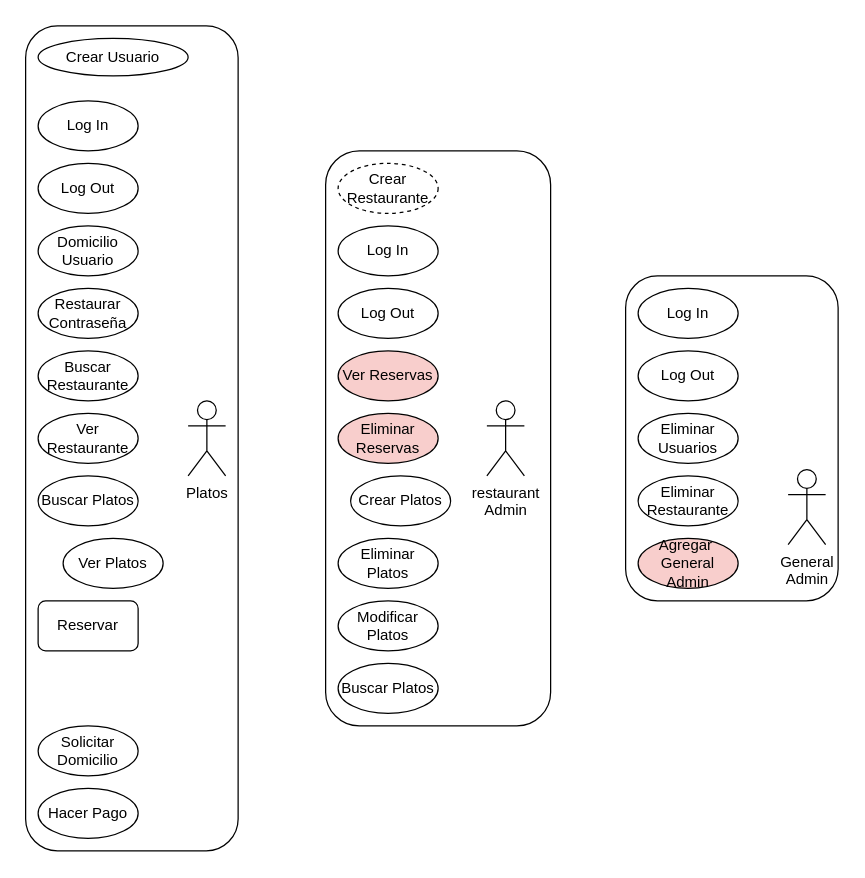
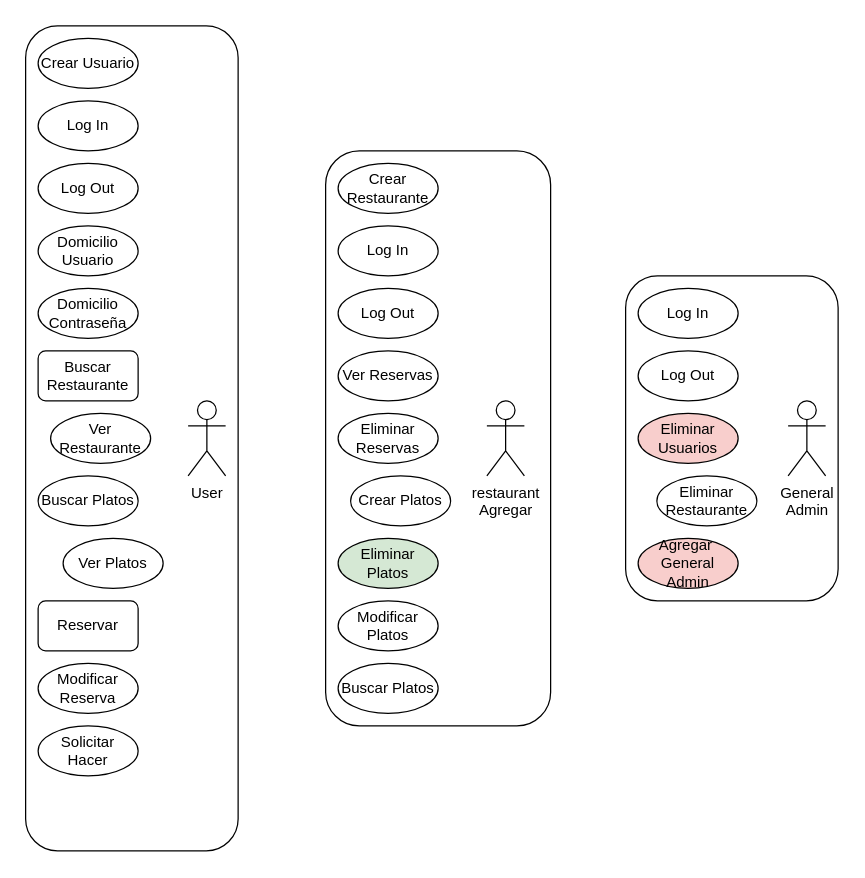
(113, 57) -> (88, 63)
(388, 188) -> (388, 188)
(88, 313) -> (88, 313)
(88, 376) -> (88, 376)
(388, 376) -> (388, 376)
(88, 438) -> (101, 438)
(388, 438) -> (388, 438)
(688, 438) -> (688, 438)
(208, 493) -> (208, 493)
(688, 501) -> (707, 501)
(506, 502) -> (506, 502)
(807, 507) -> (807, 438)
(388, 563) -> (388, 563)
none -> (88, 688)
(88, 751) -> (88, 751)
(88, 813) -> none
